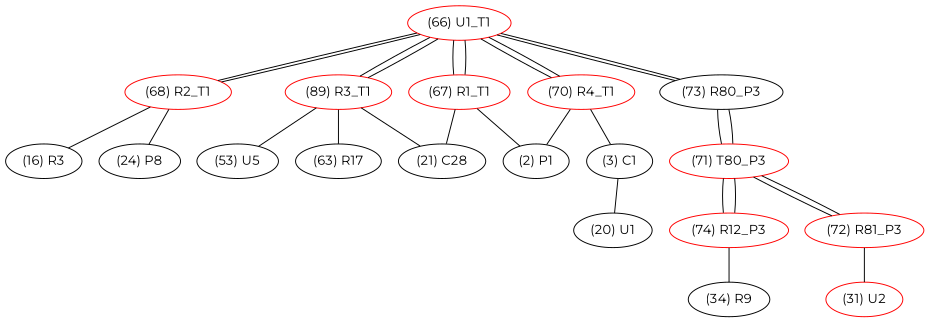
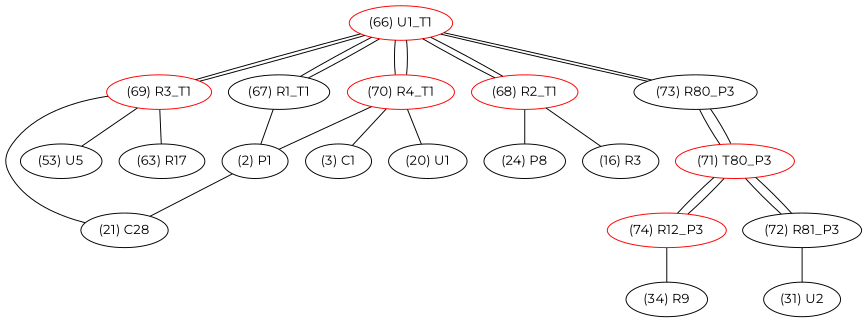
(338, 92) -> (159, 92)
(459, 92) -> (279, 92)
(451, 127) -> (191, 195)
(616, 196) -> (414, 127)
(864, 230) -> (802, 230)
(864, 299) -> (802, 299)
